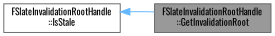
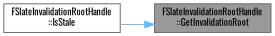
(142, 12) -> (132, 25)
